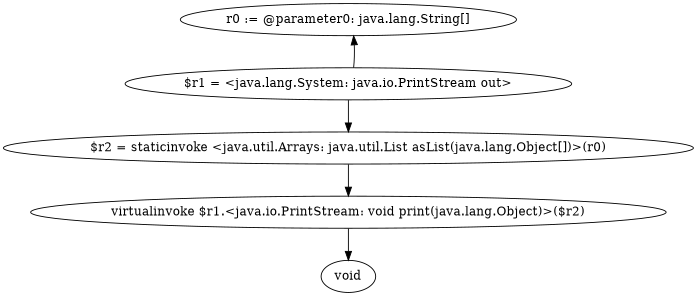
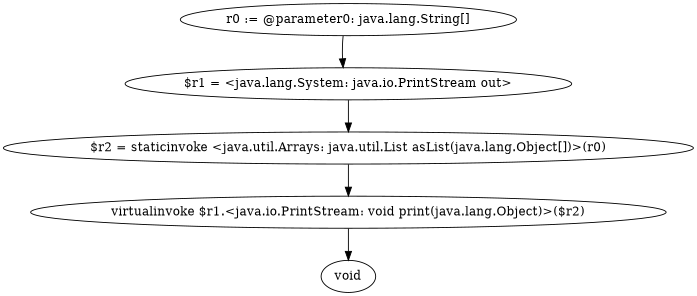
(354, 56) -> (342, 47)
